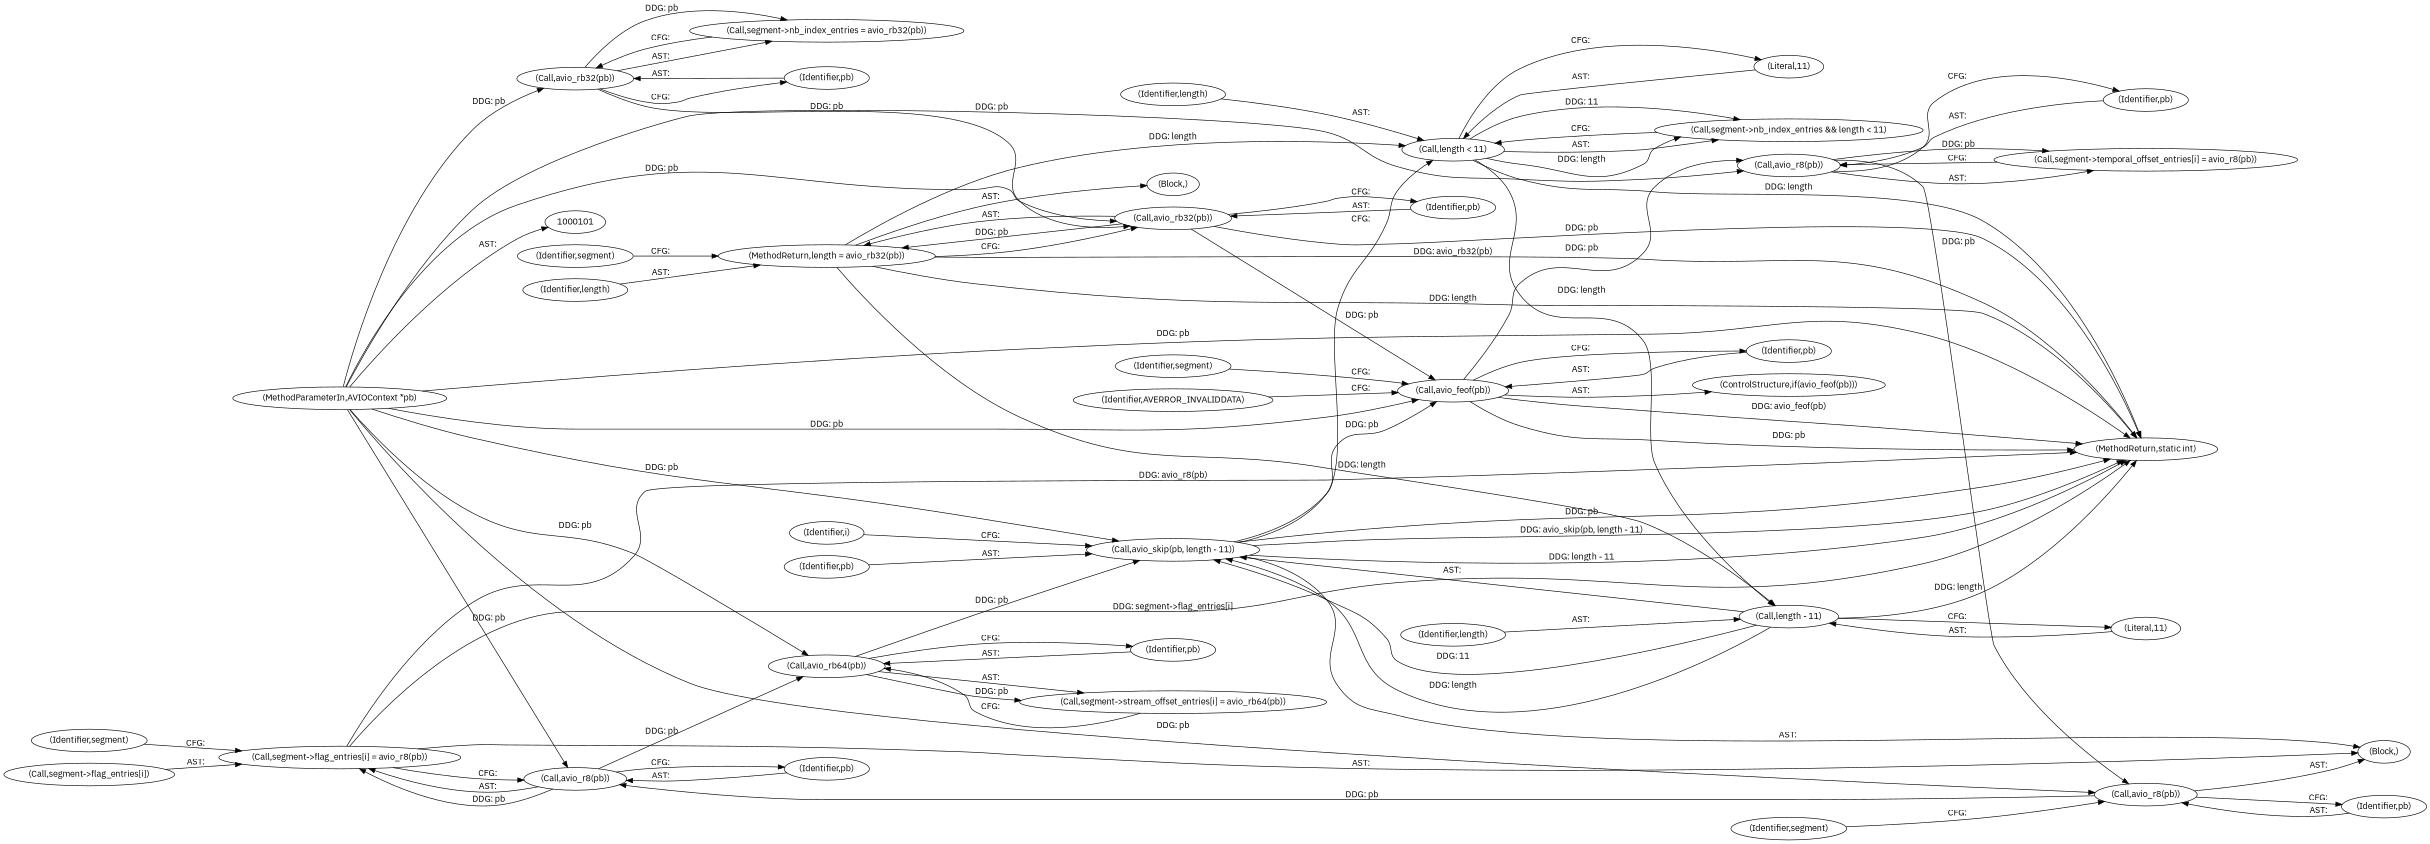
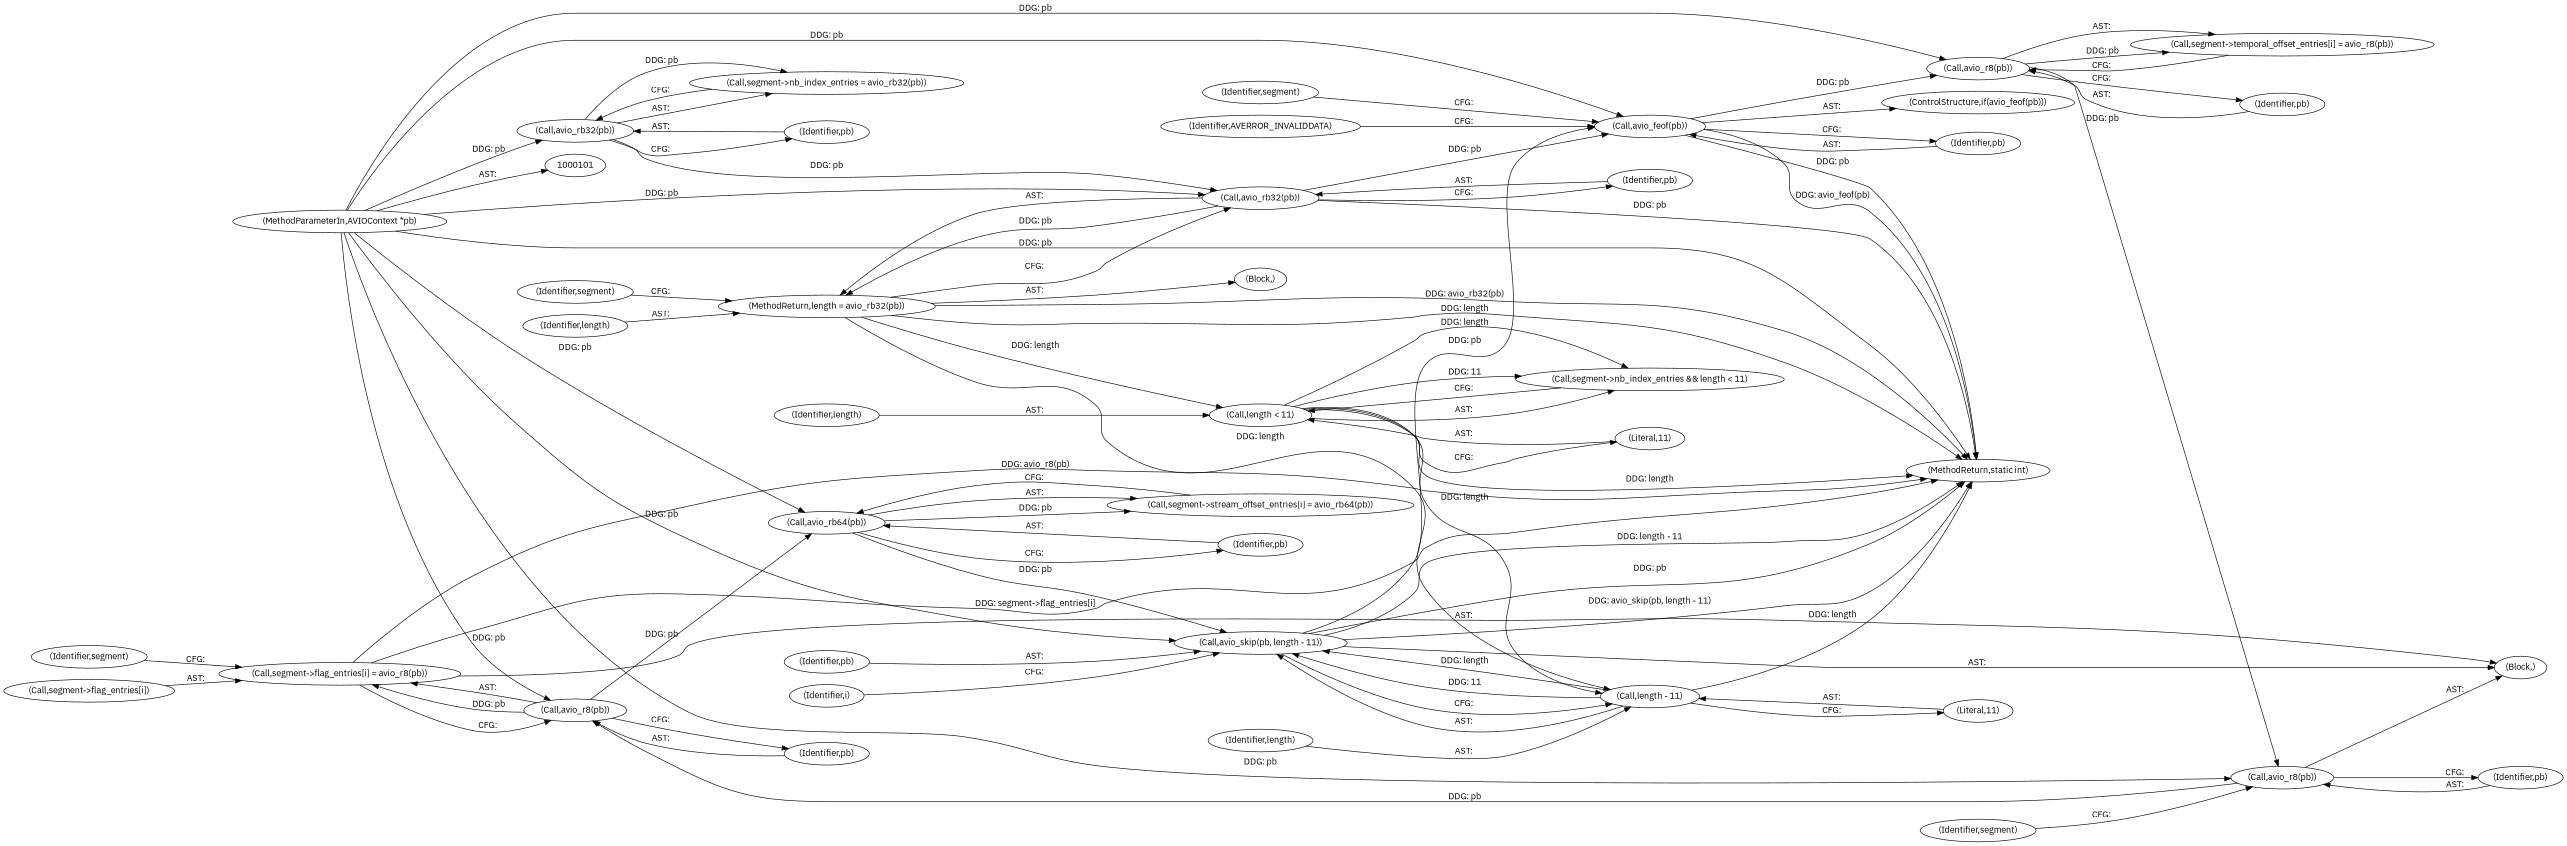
(1335, 366) -> (1439, 710)
